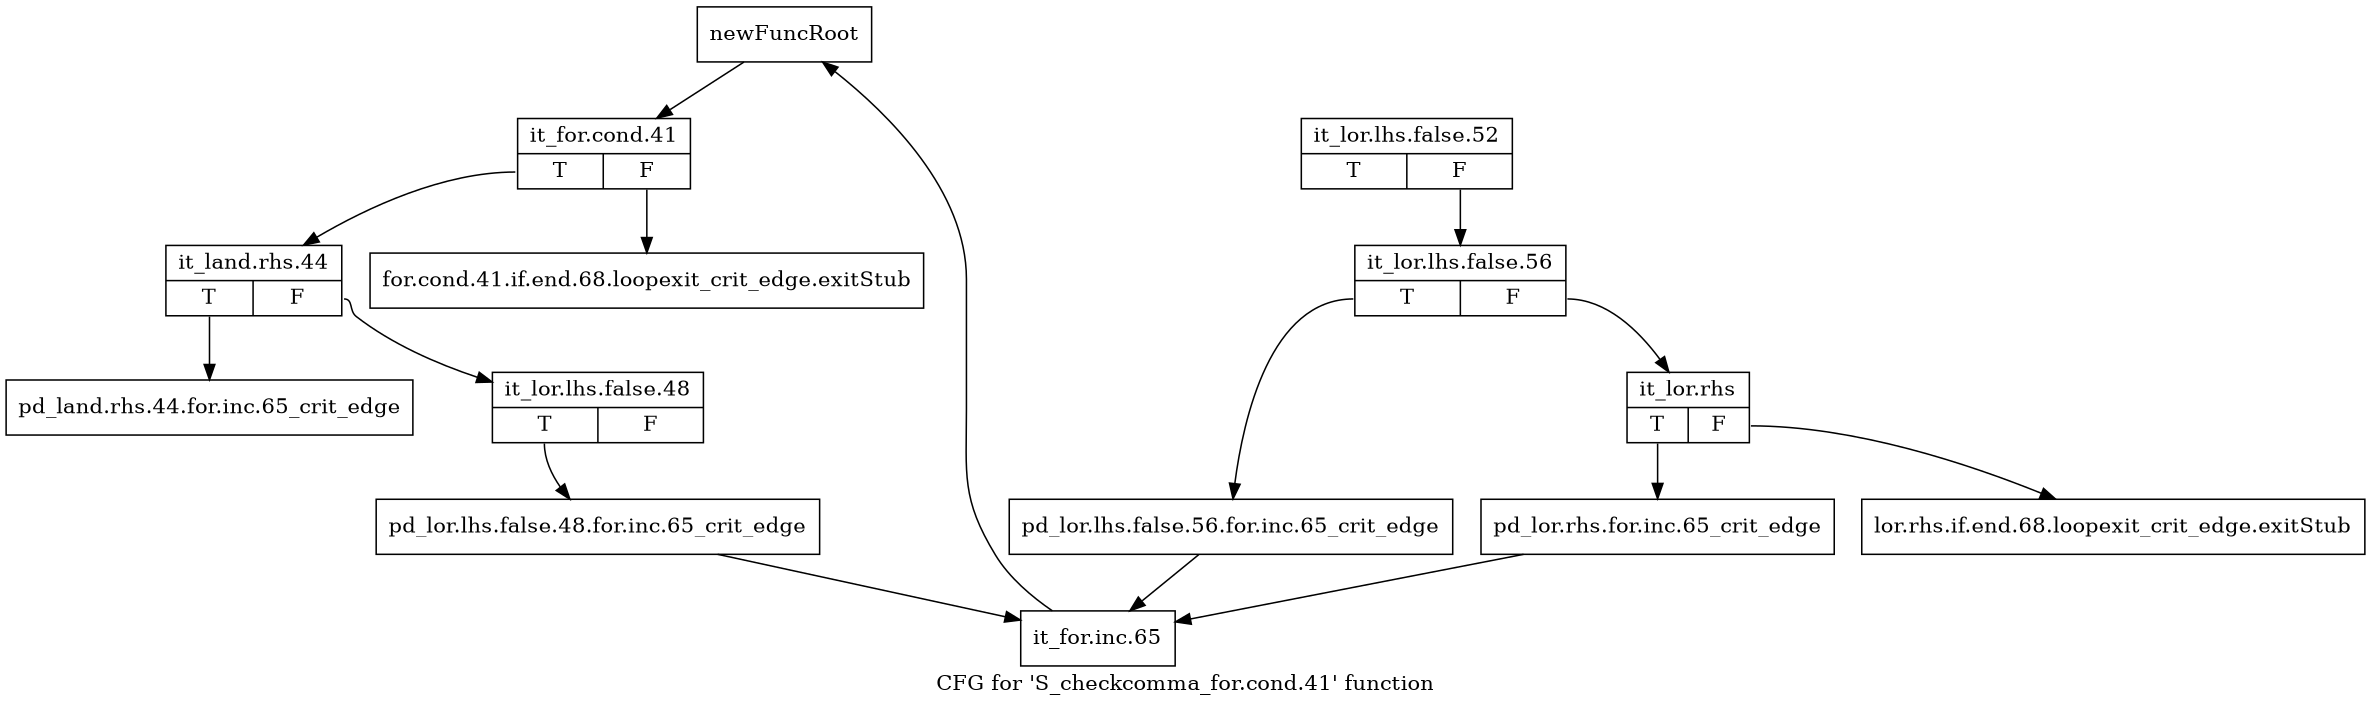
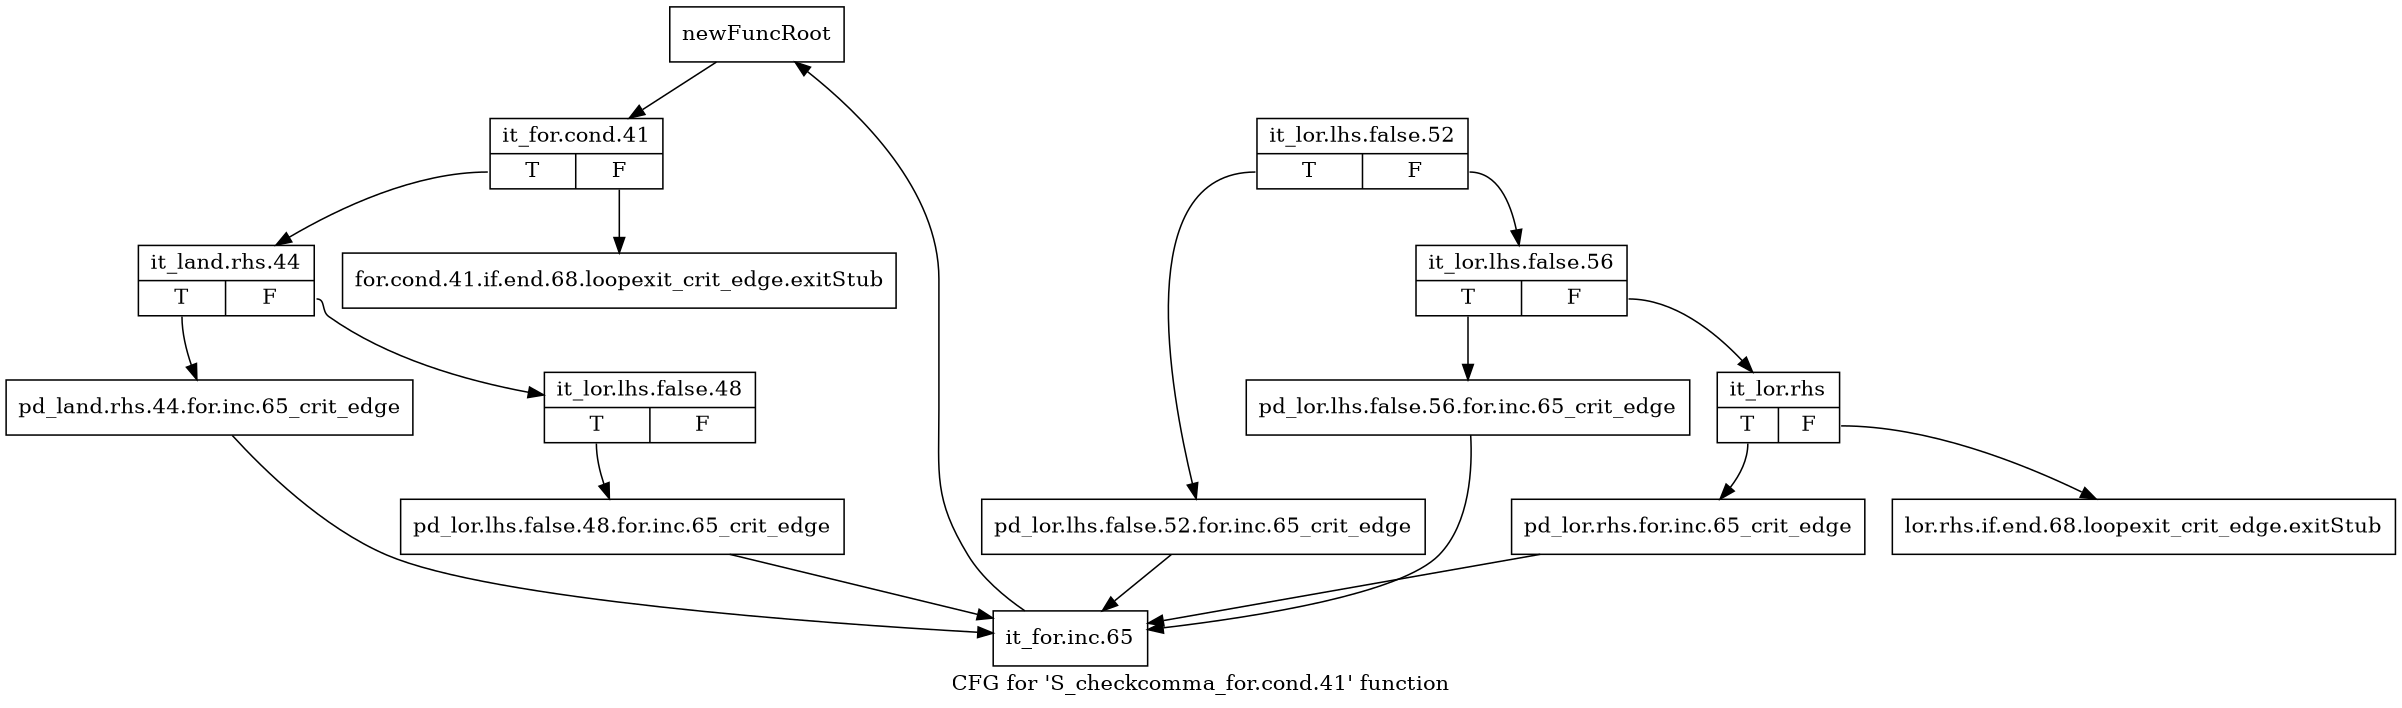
none -> (1203, 527)
none -> (582, 597)
